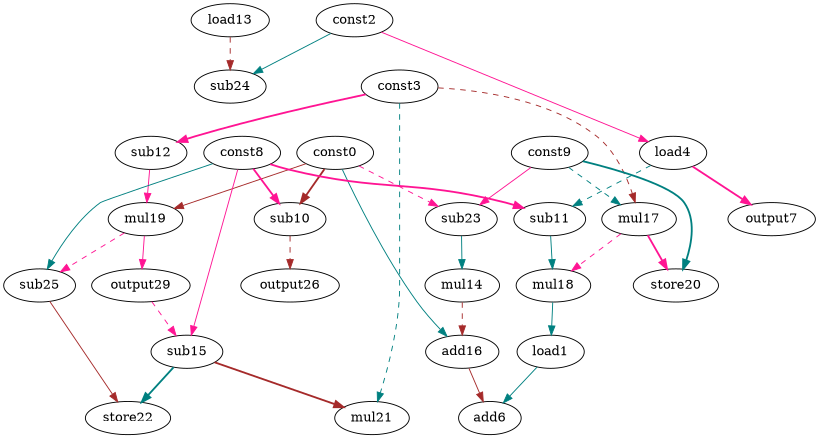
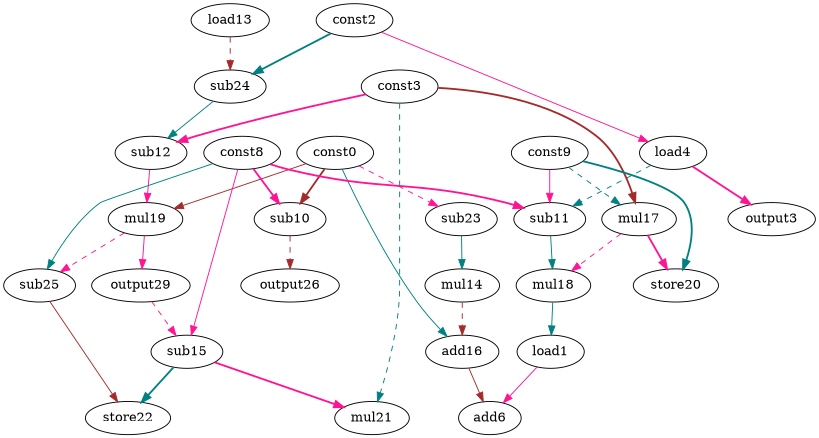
(296, 51) -> (296, 51)
(553, 112) -> (553, 112)
none -> (194, 117)
(509, 183) -> (550, 181)
(772, 219) -> (772, 219)
(524, 381) -> (524, 381)
(275, 383) -> (275, 383)
